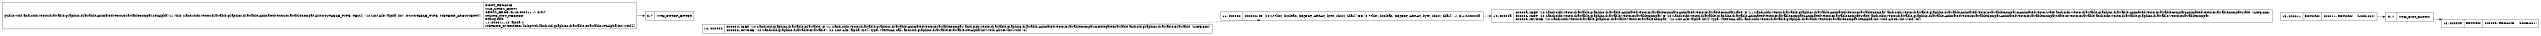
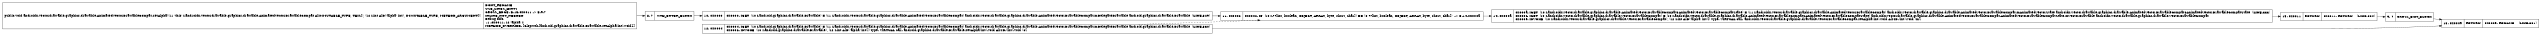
(674, 16) -> (674, 16)
none -> (957, 16)
none -> (2275, 16)
(2414, 17) -> (2414, 17)
none -> (1826, 29)
